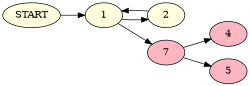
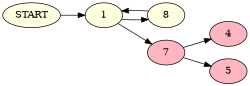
(166, 15) -> (166, 15)
